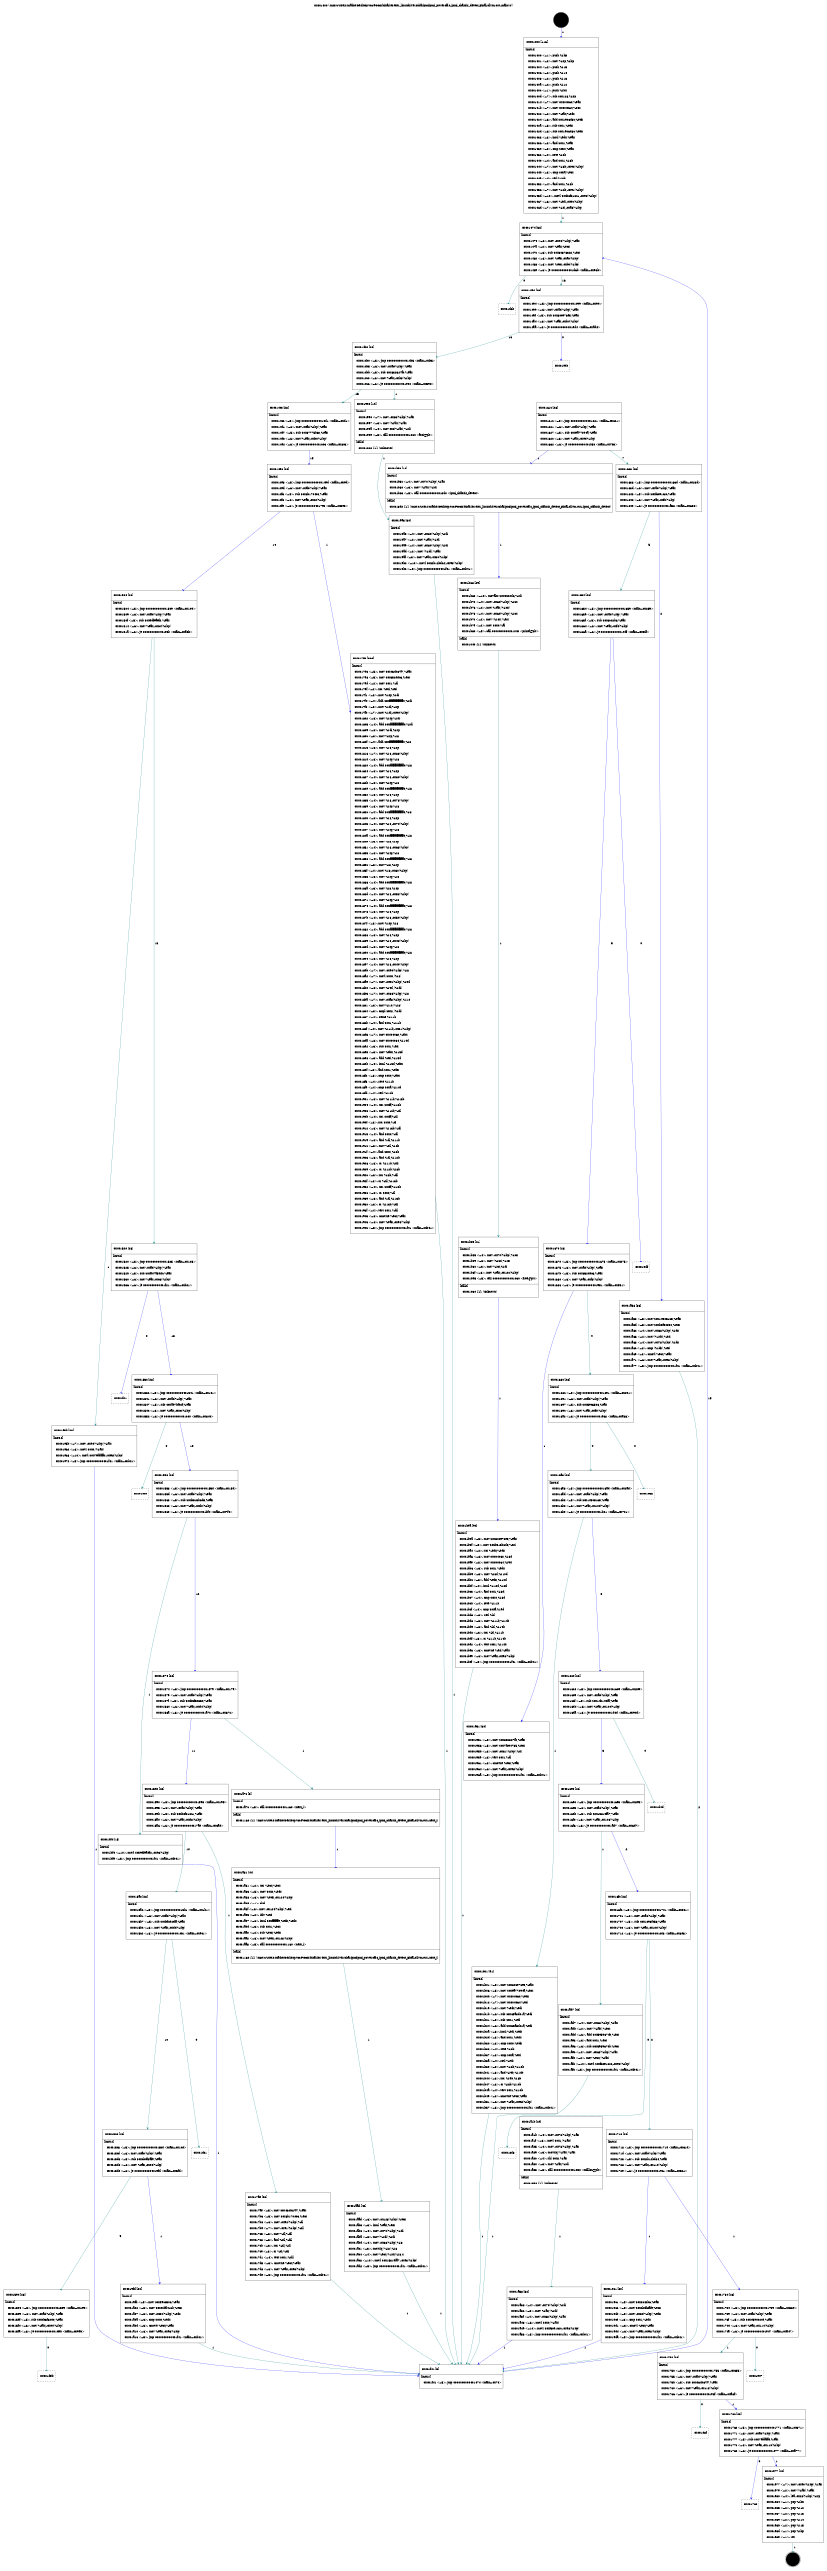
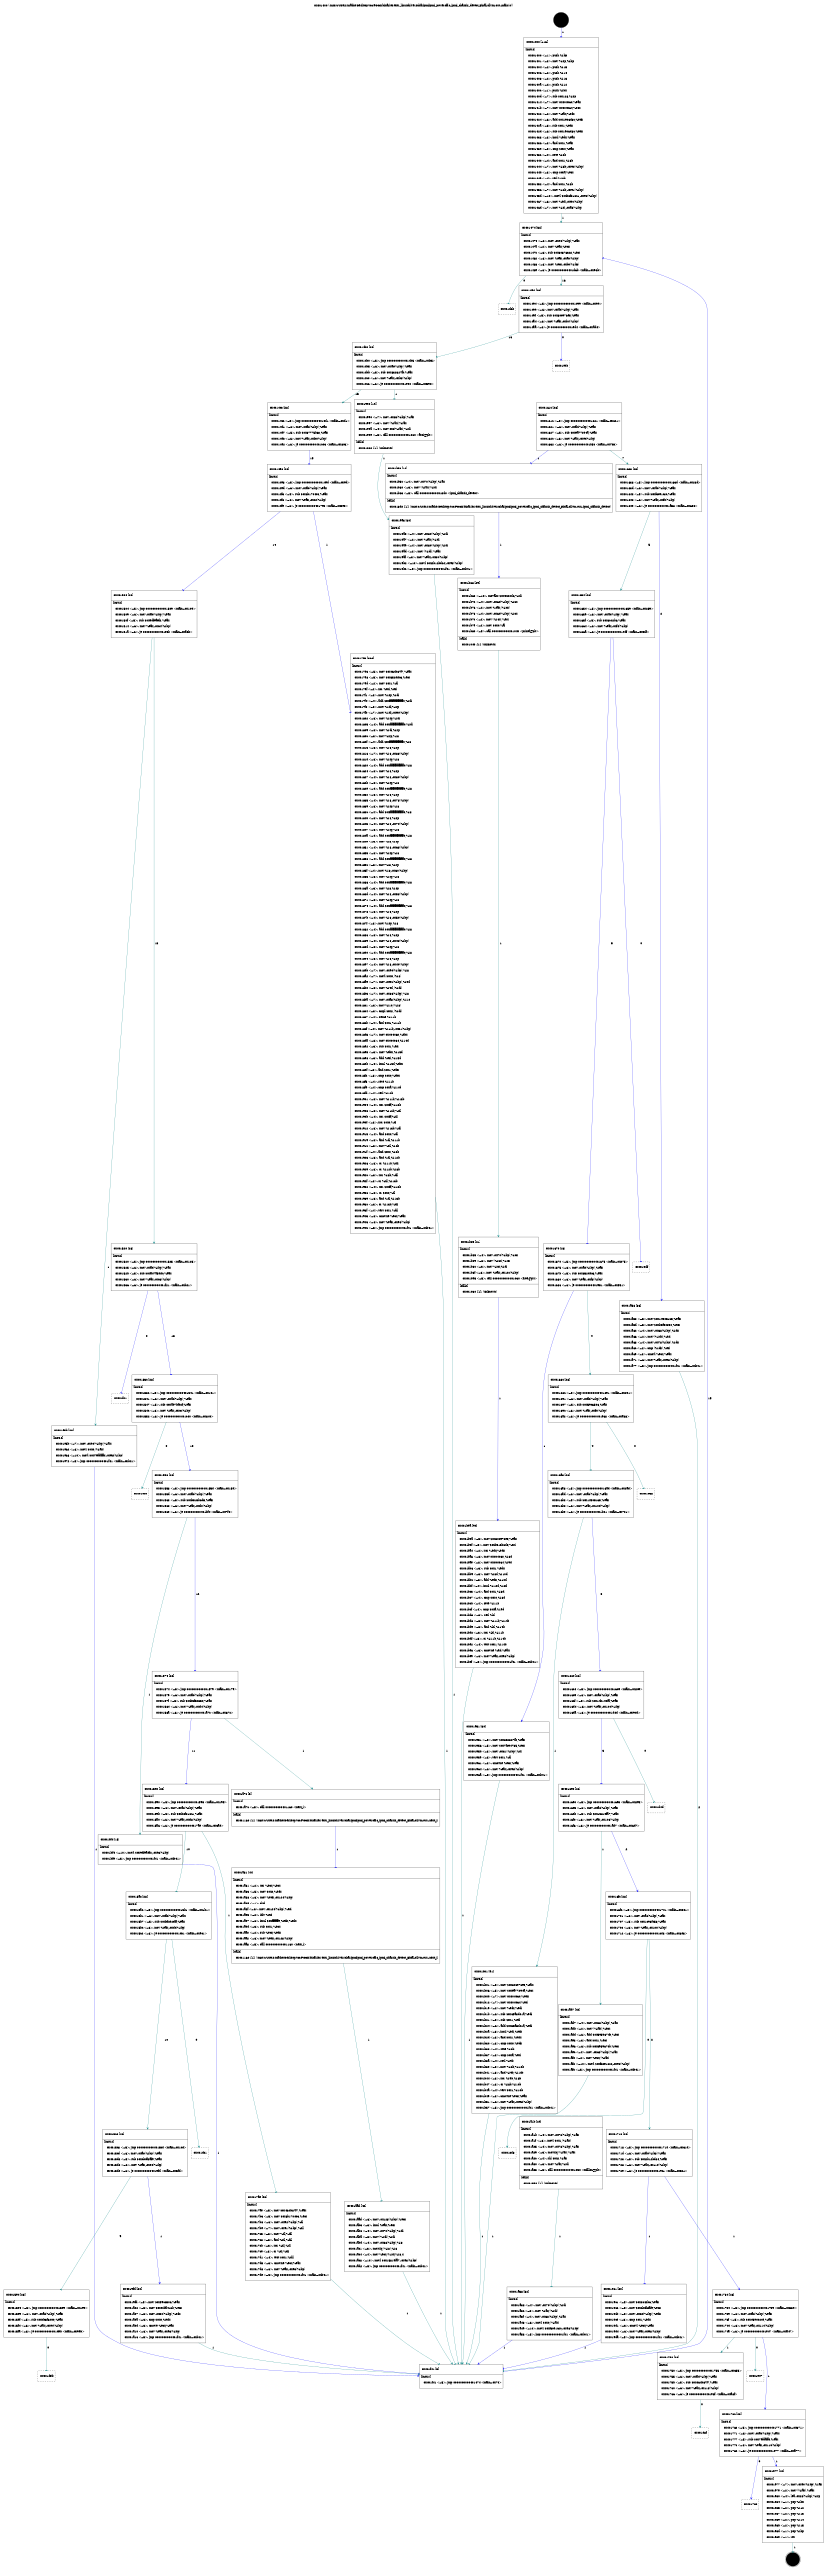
(332, 611) -> (332, 611)
(650, 2034) -> (650, 2034)
none -> (464, 2070)
(731, 2404) -> (767, 2372)
